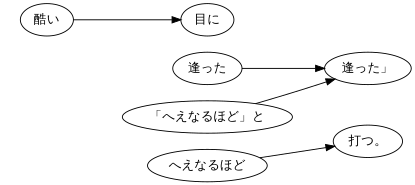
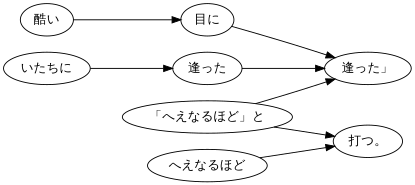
none -> (279, 40)
none -> (47, 68)
none -> (300, 131)
